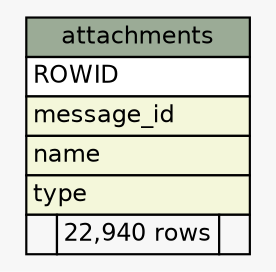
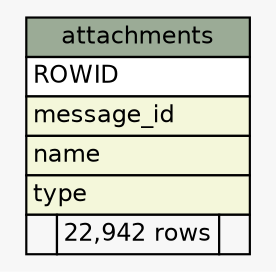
(138, 233) -> (138, 233)
